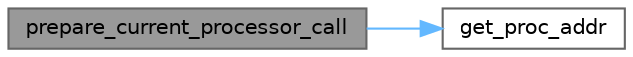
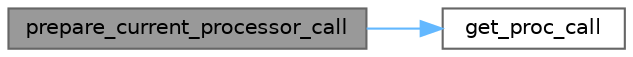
(534, 29) -> (534, 29)
